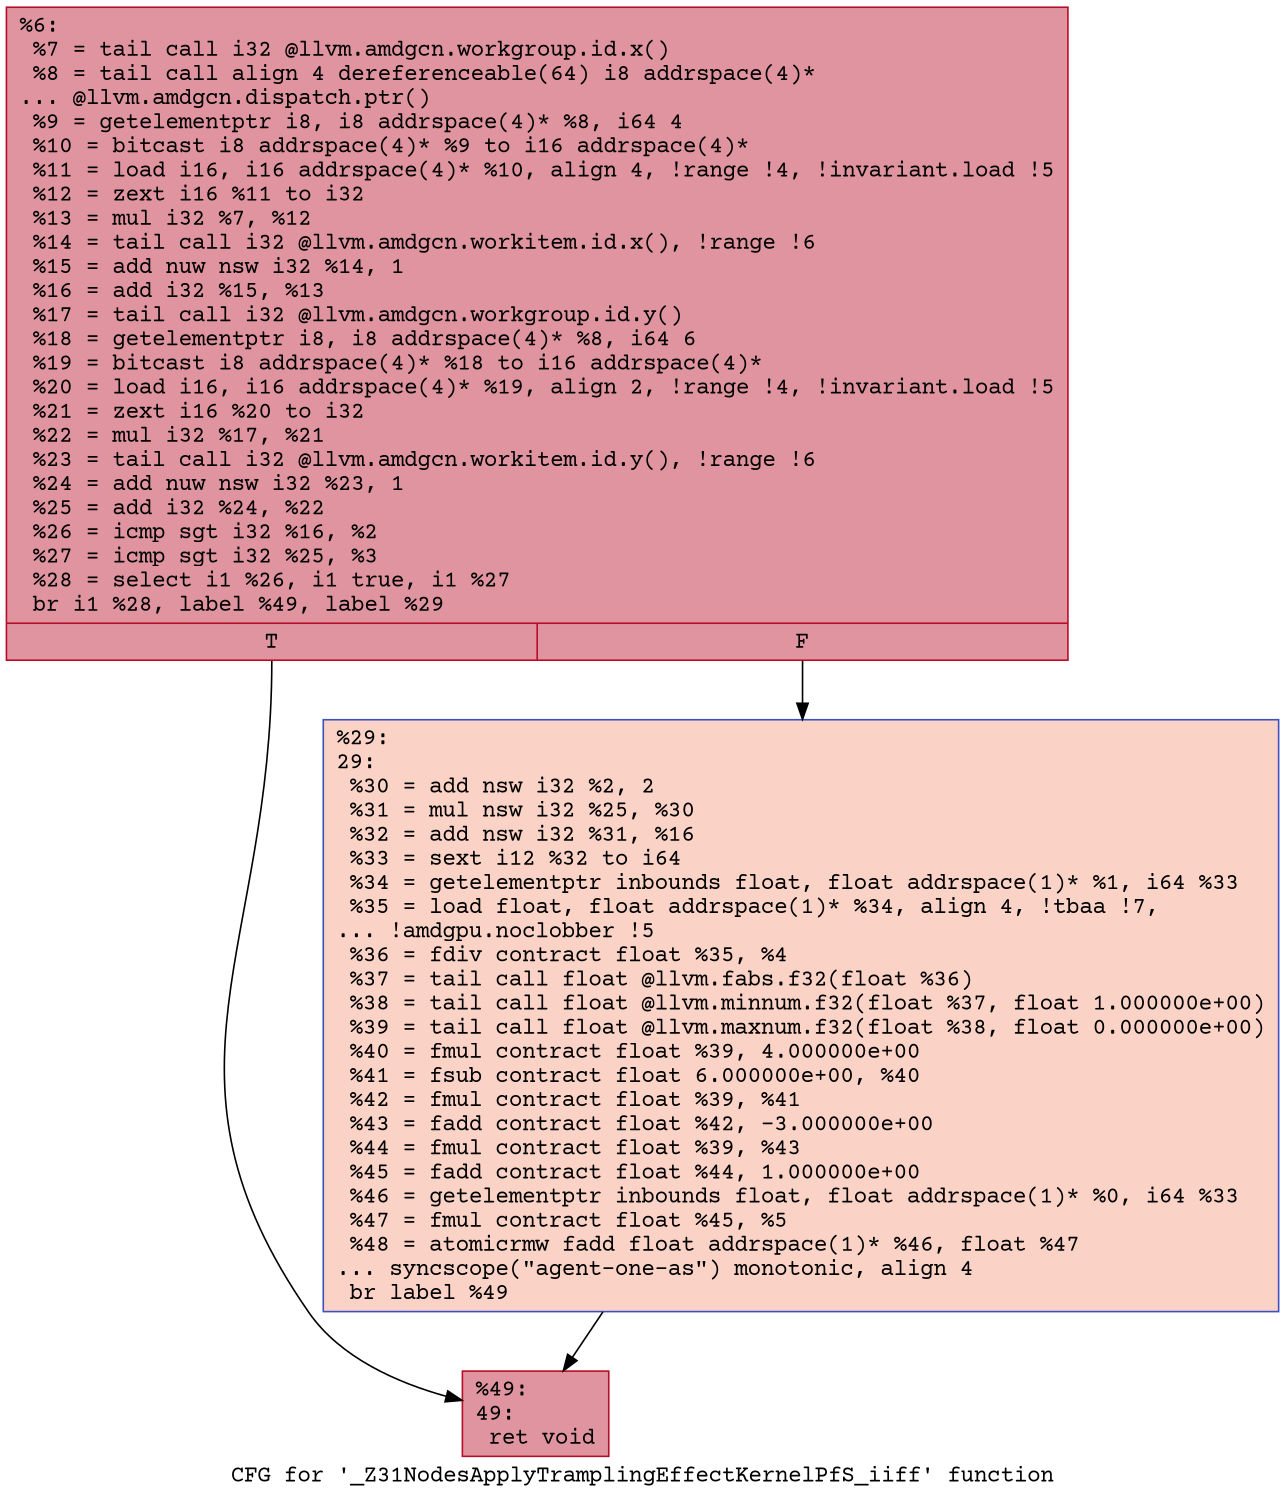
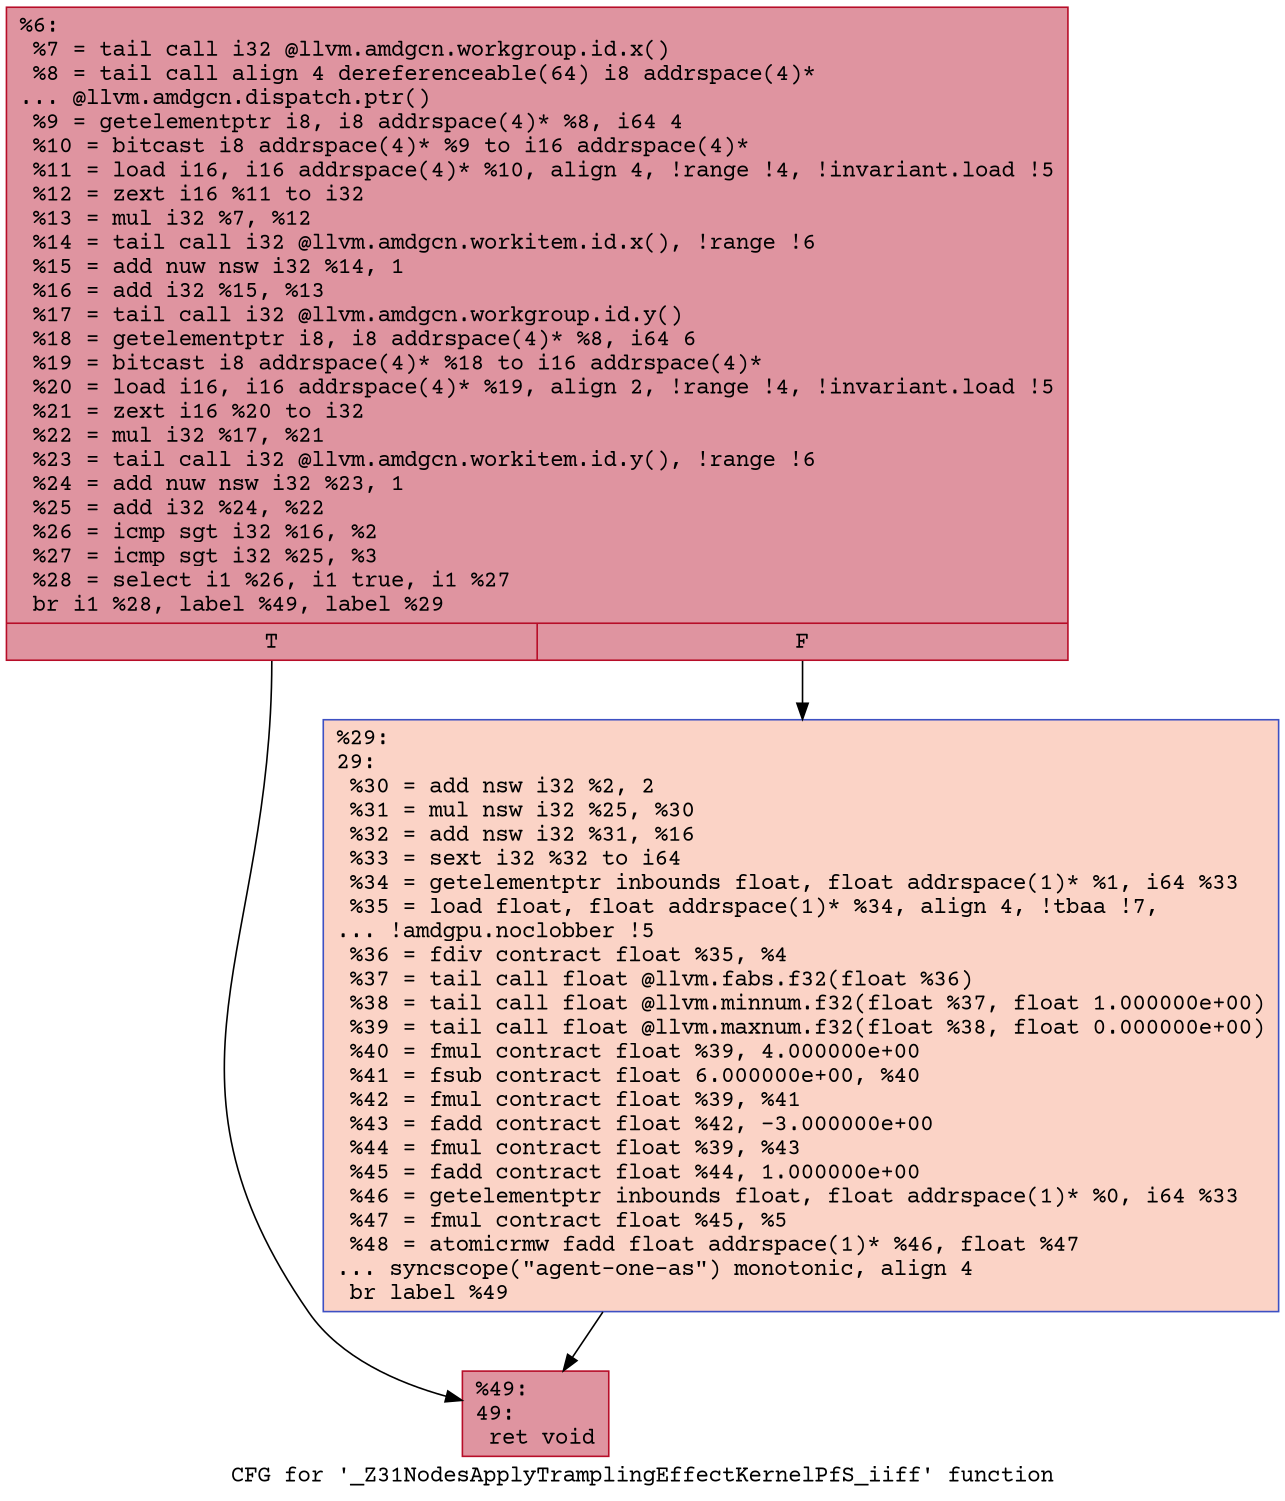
(509, 858) -> (509, 858)
